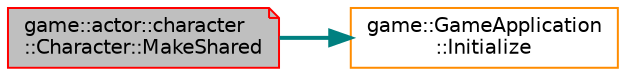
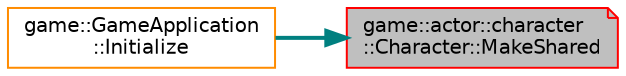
(305, 38) -> (301, 38)
